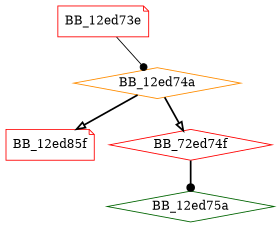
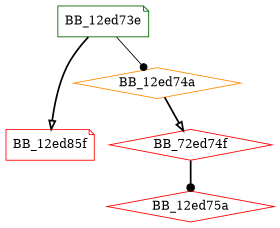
(103, 21) -> (103, 21)
(111, 110) -> (63, 76)
(191, 207) -> (191, 207)
